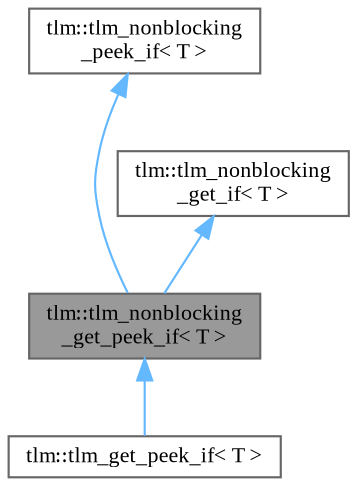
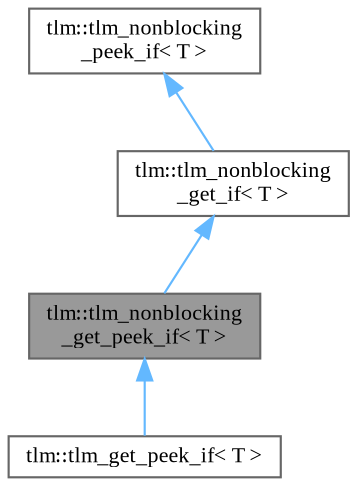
(96, 195) -> (195, 122)
